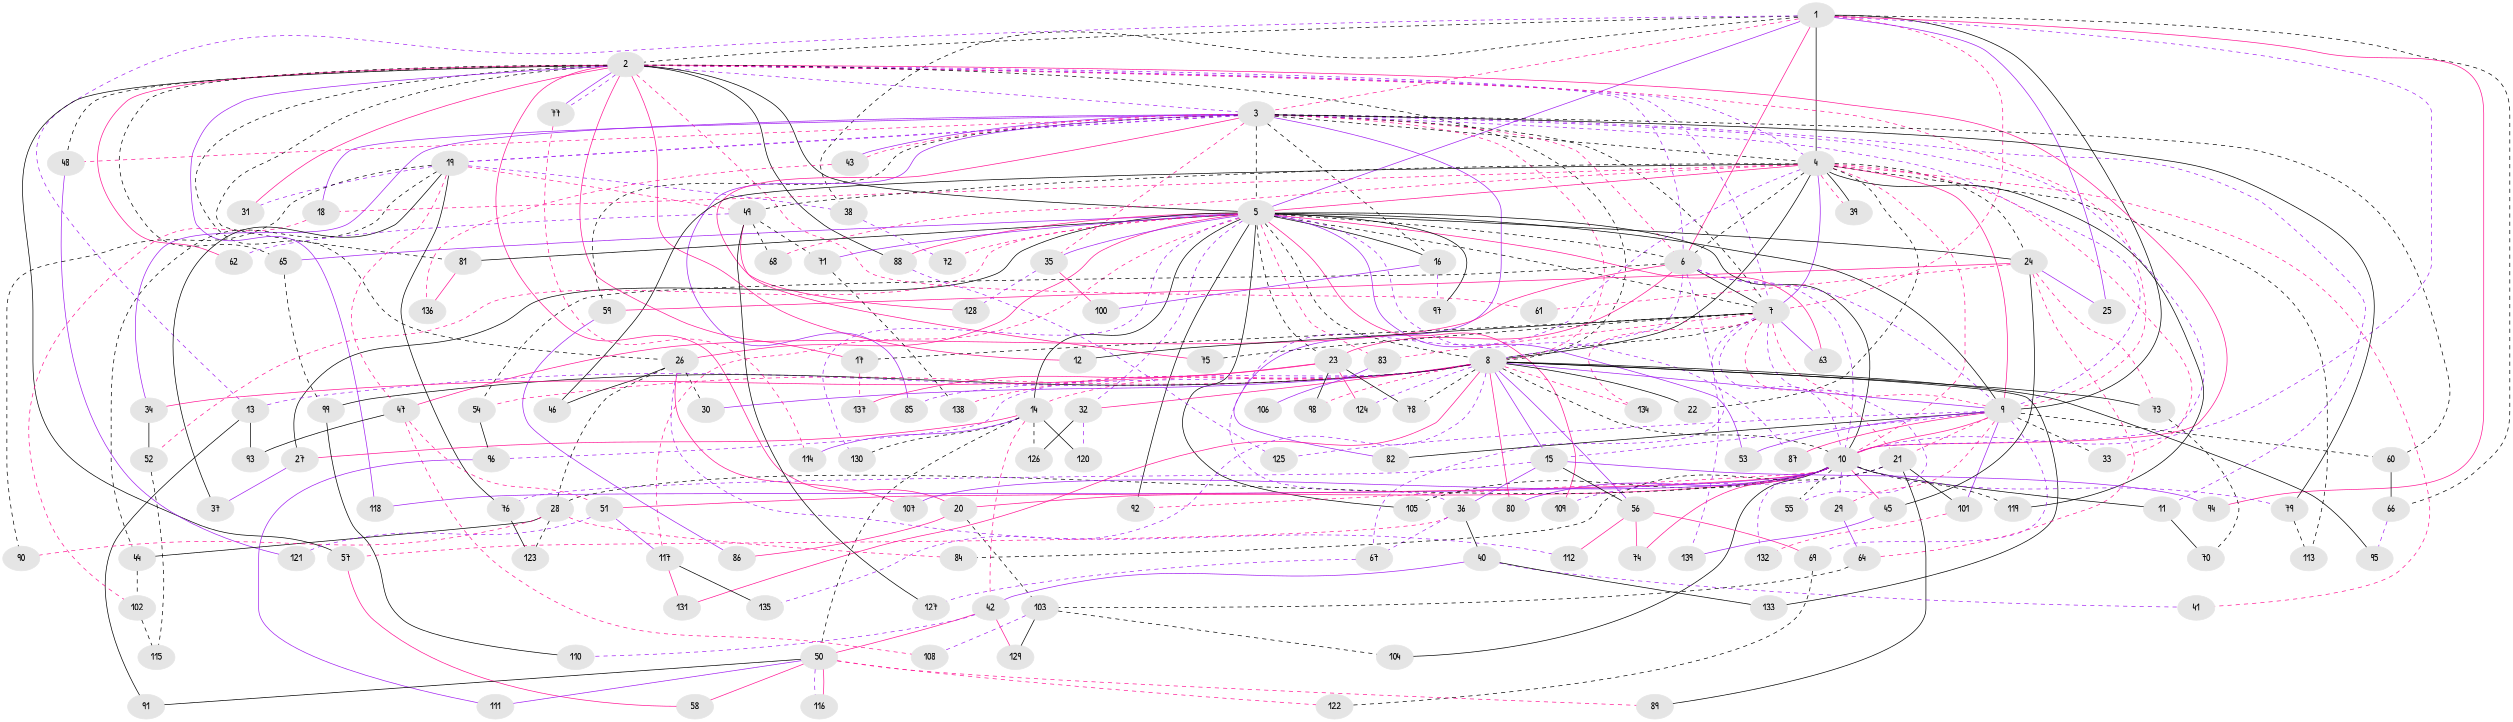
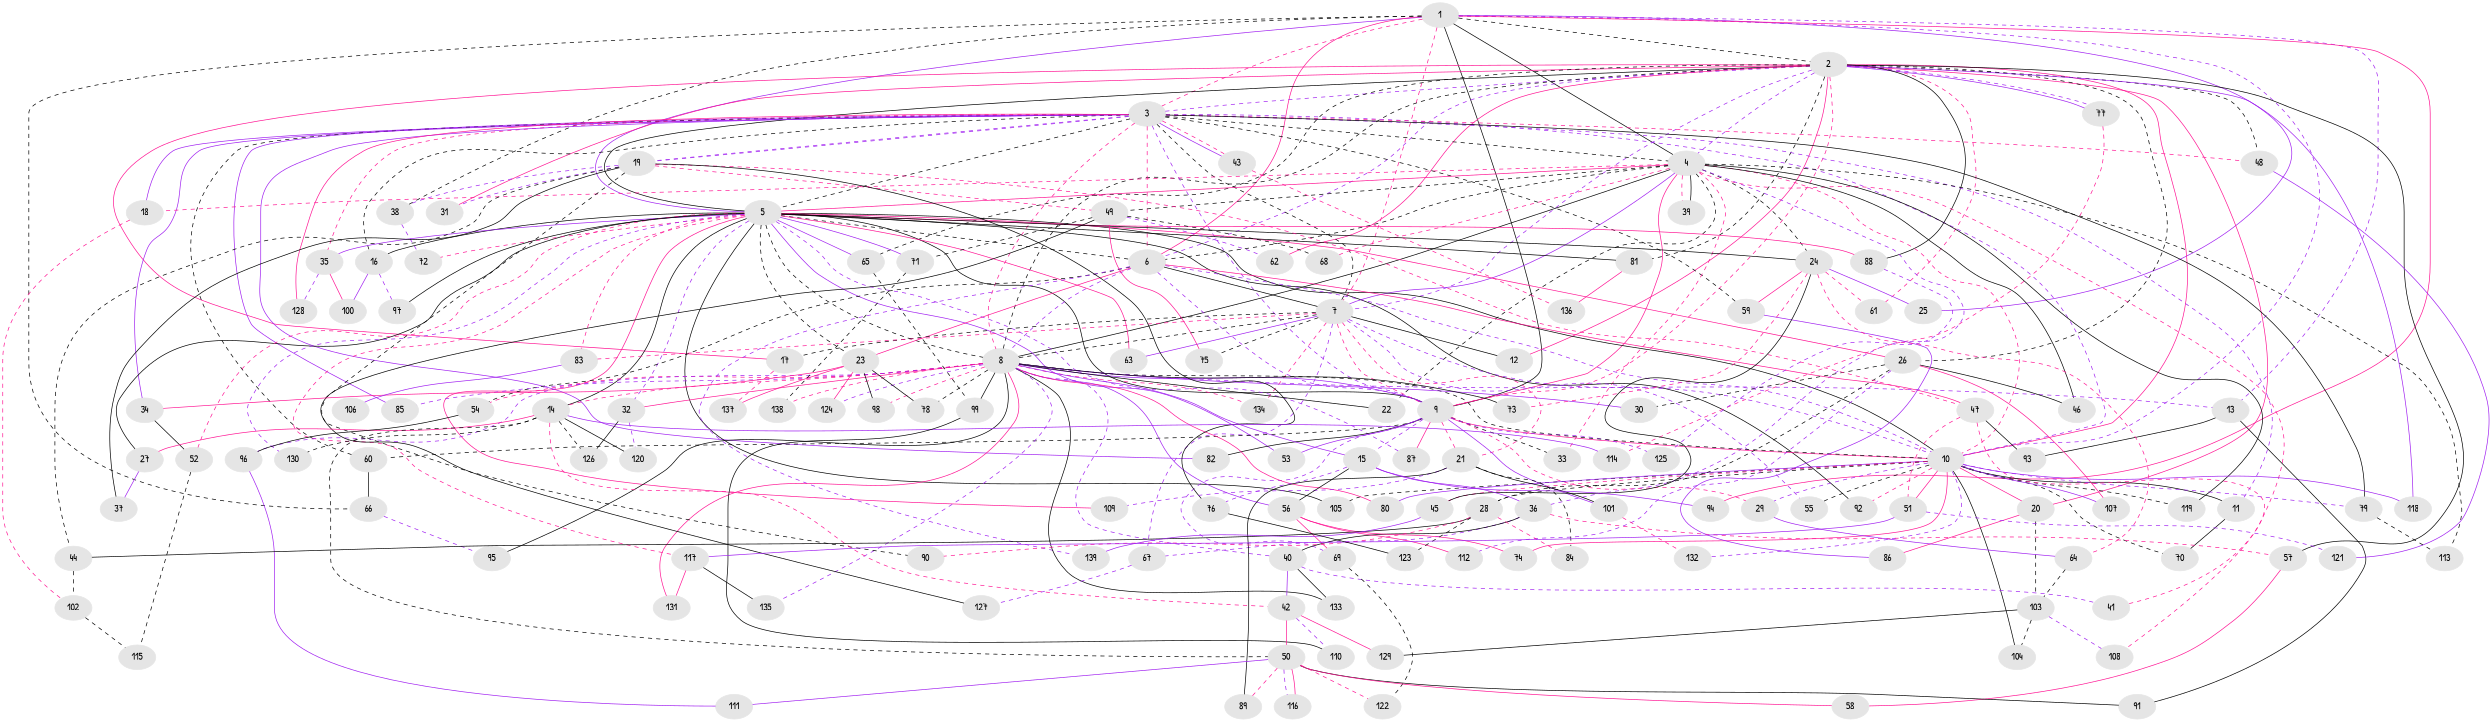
(1515, 258) -> none
(2228, 480) -> (2071, 505)
(1865, 484) -> (1687, 476)
none -> (1077, 494)
